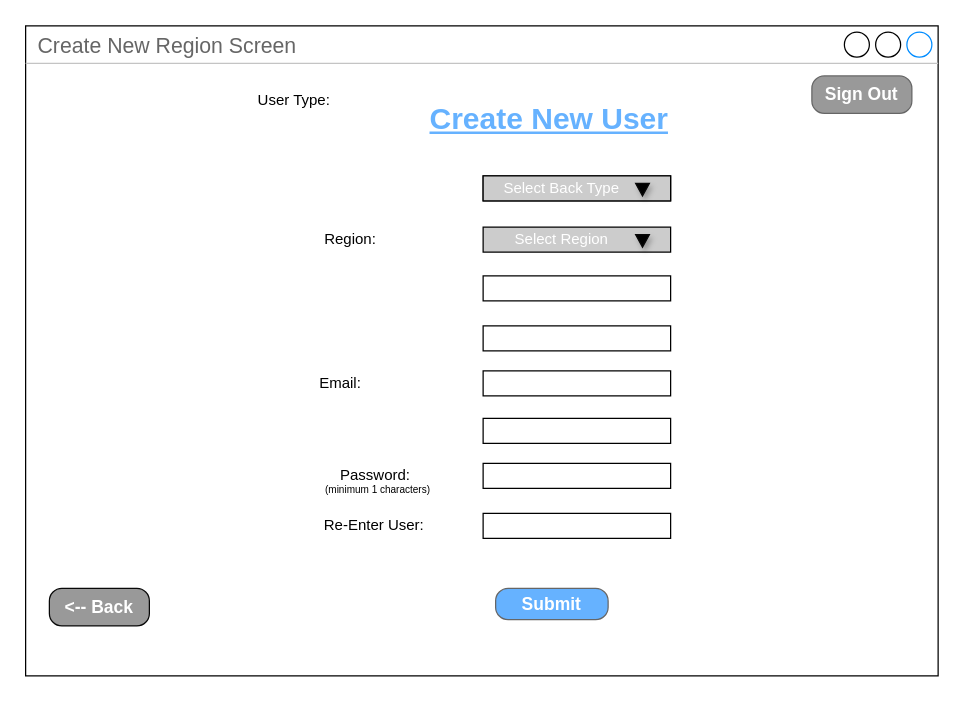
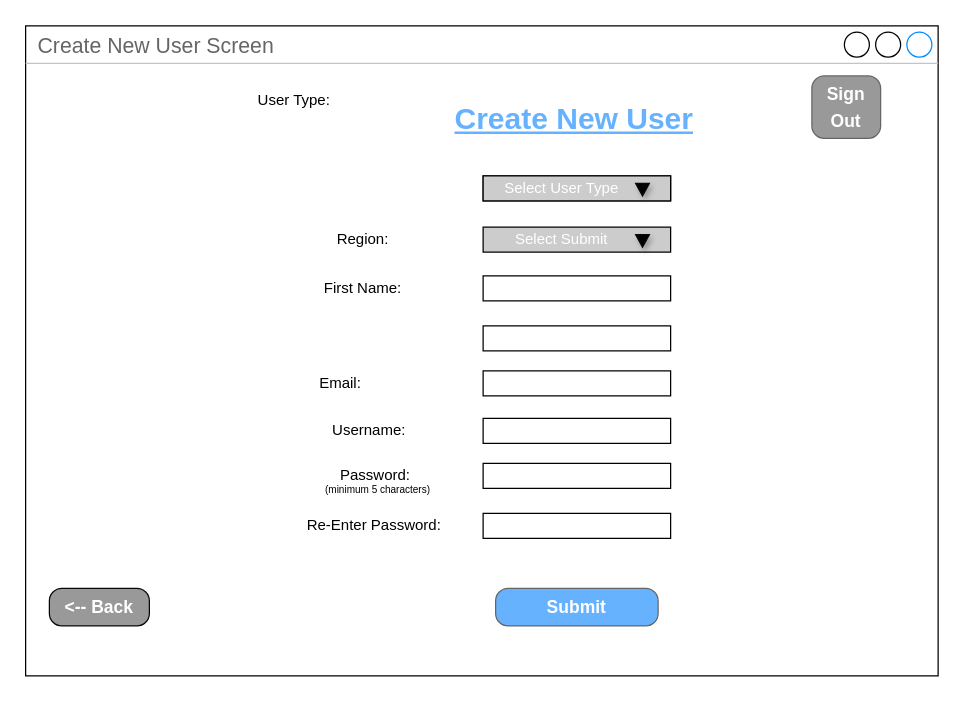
(170, 47) -> (161, 47)
(862, 94) -> (846, 107)
(549, 119) -> (574, 119)
(562, 188) -> (562, 188)
(351, 239) -> (363, 239)
(562, 239) -> (562, 239)
none -> (363, 288)
none -> (369, 431)
(378, 488) -> (378, 488)
(374, 526) -> (374, 526)
(552, 604) -> (577, 607)
